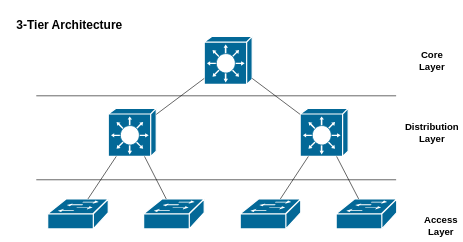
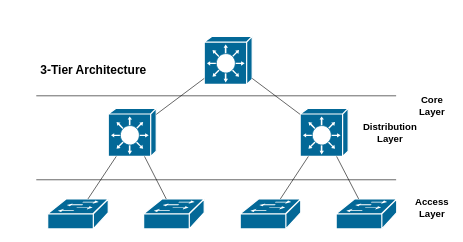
(69, 24) -> (93, 69)
(432, 60) -> (432, 105)
(432, 132) -> (390, 132)
(441, 226) -> (432, 208)
